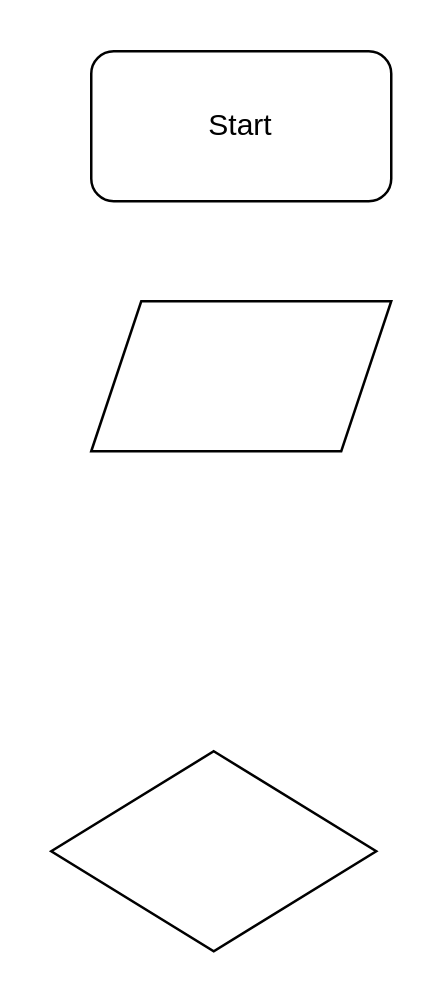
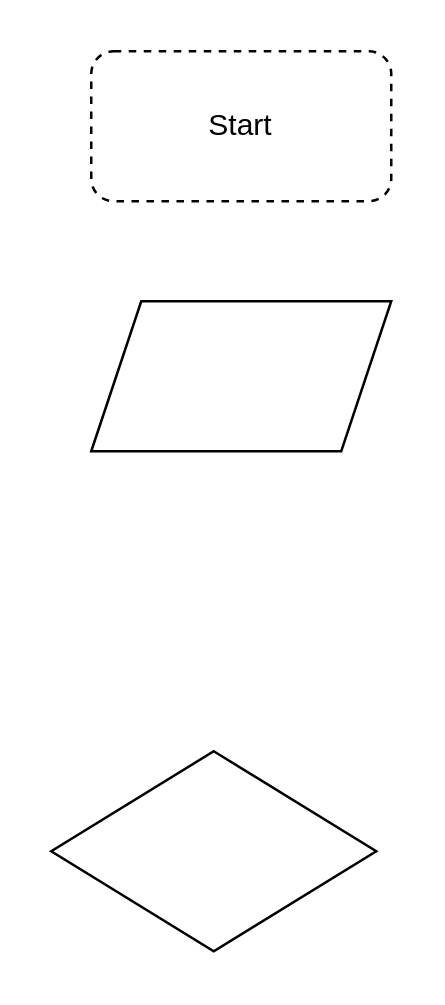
(241, 126) -> (241, 126)
